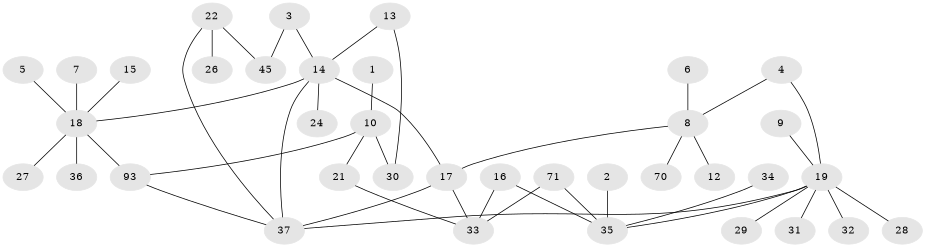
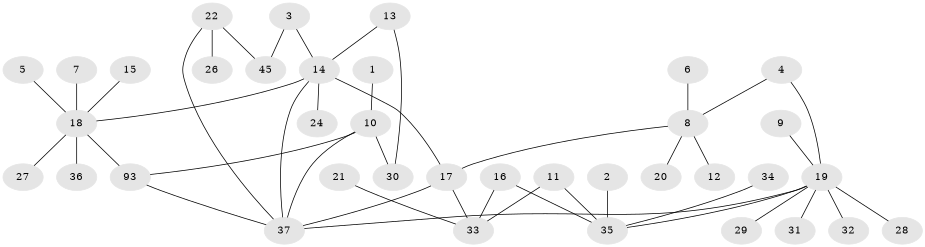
(355, 150) -> (311, 166)
(554, 177) -> (554, 177)
(661, 177) -> (661, 177)
